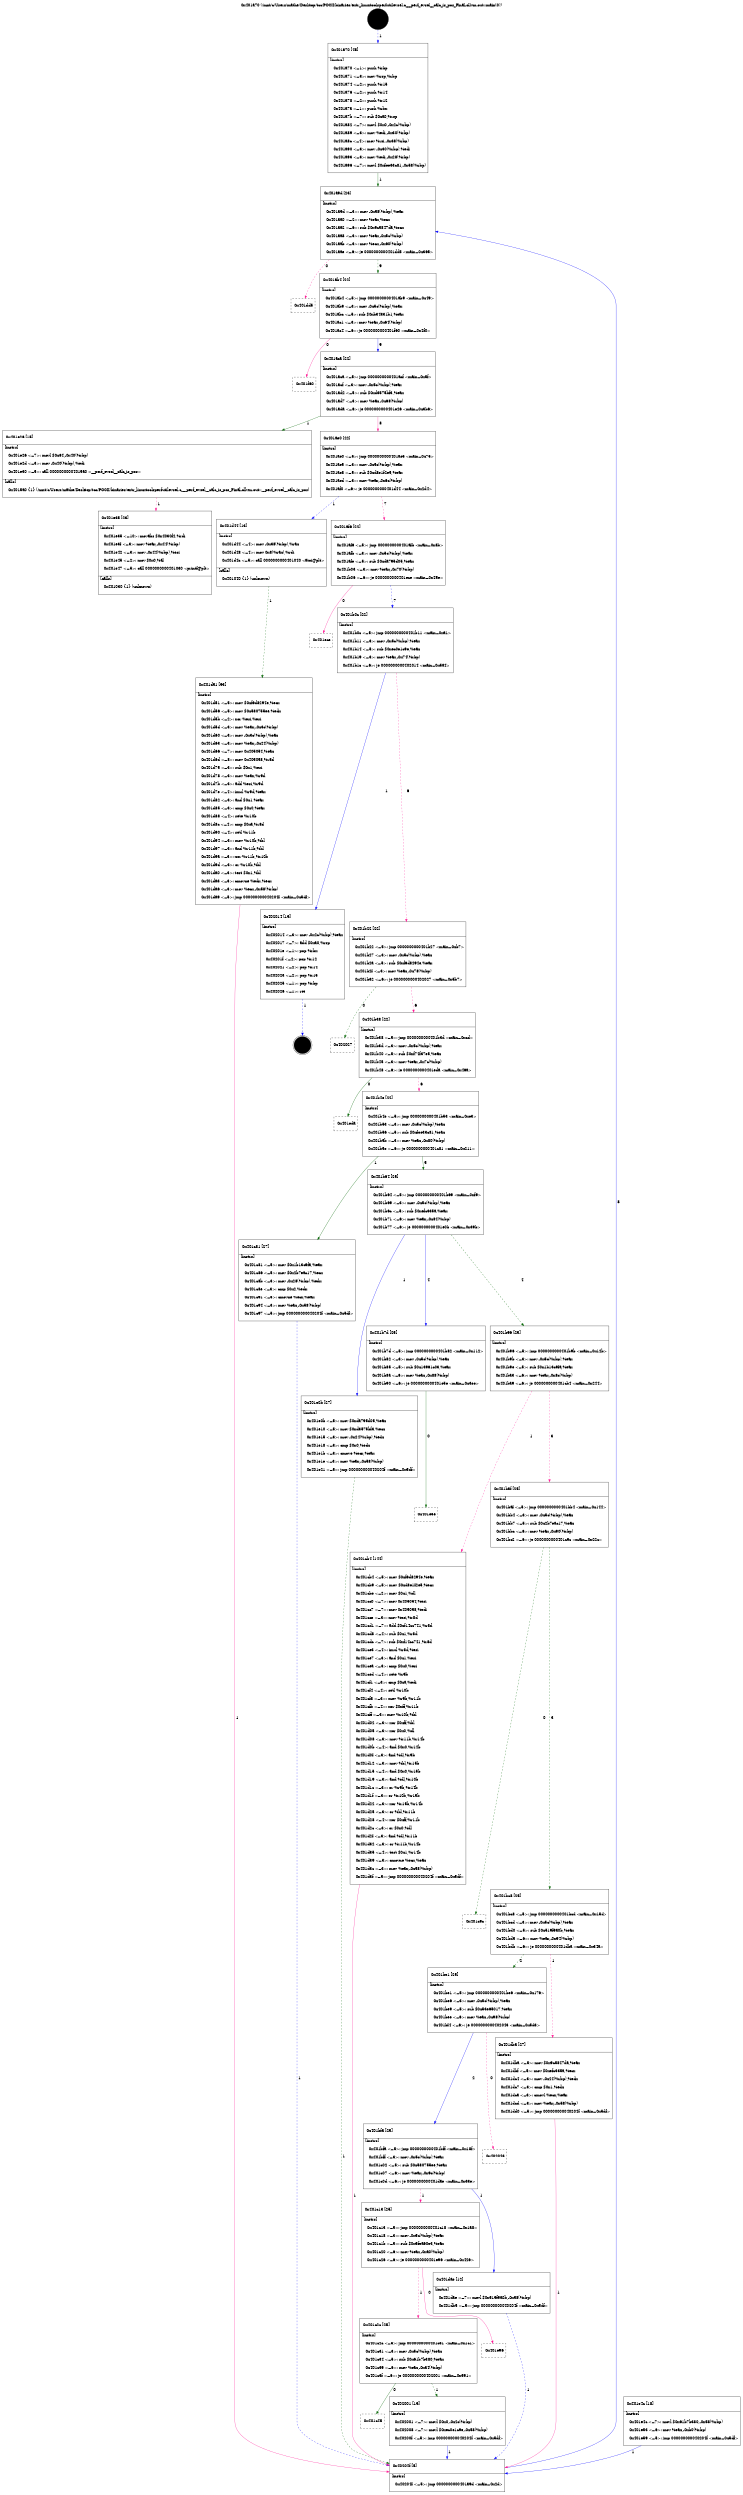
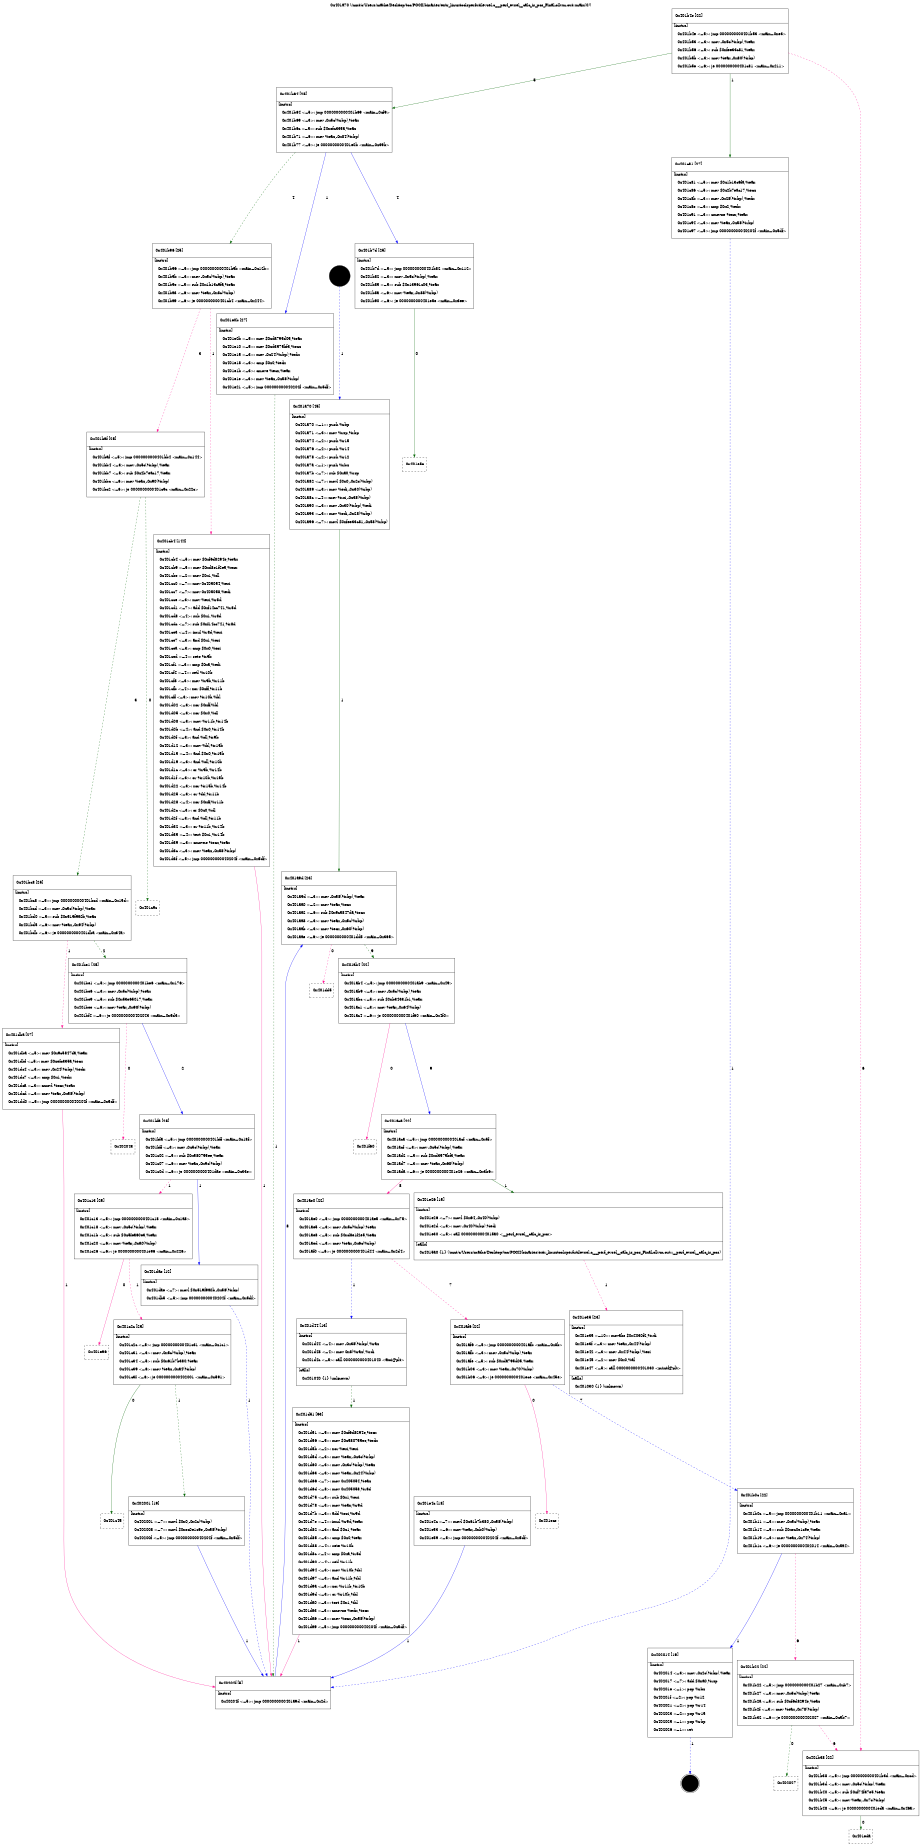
(419, 1083) -> (861, 881)
